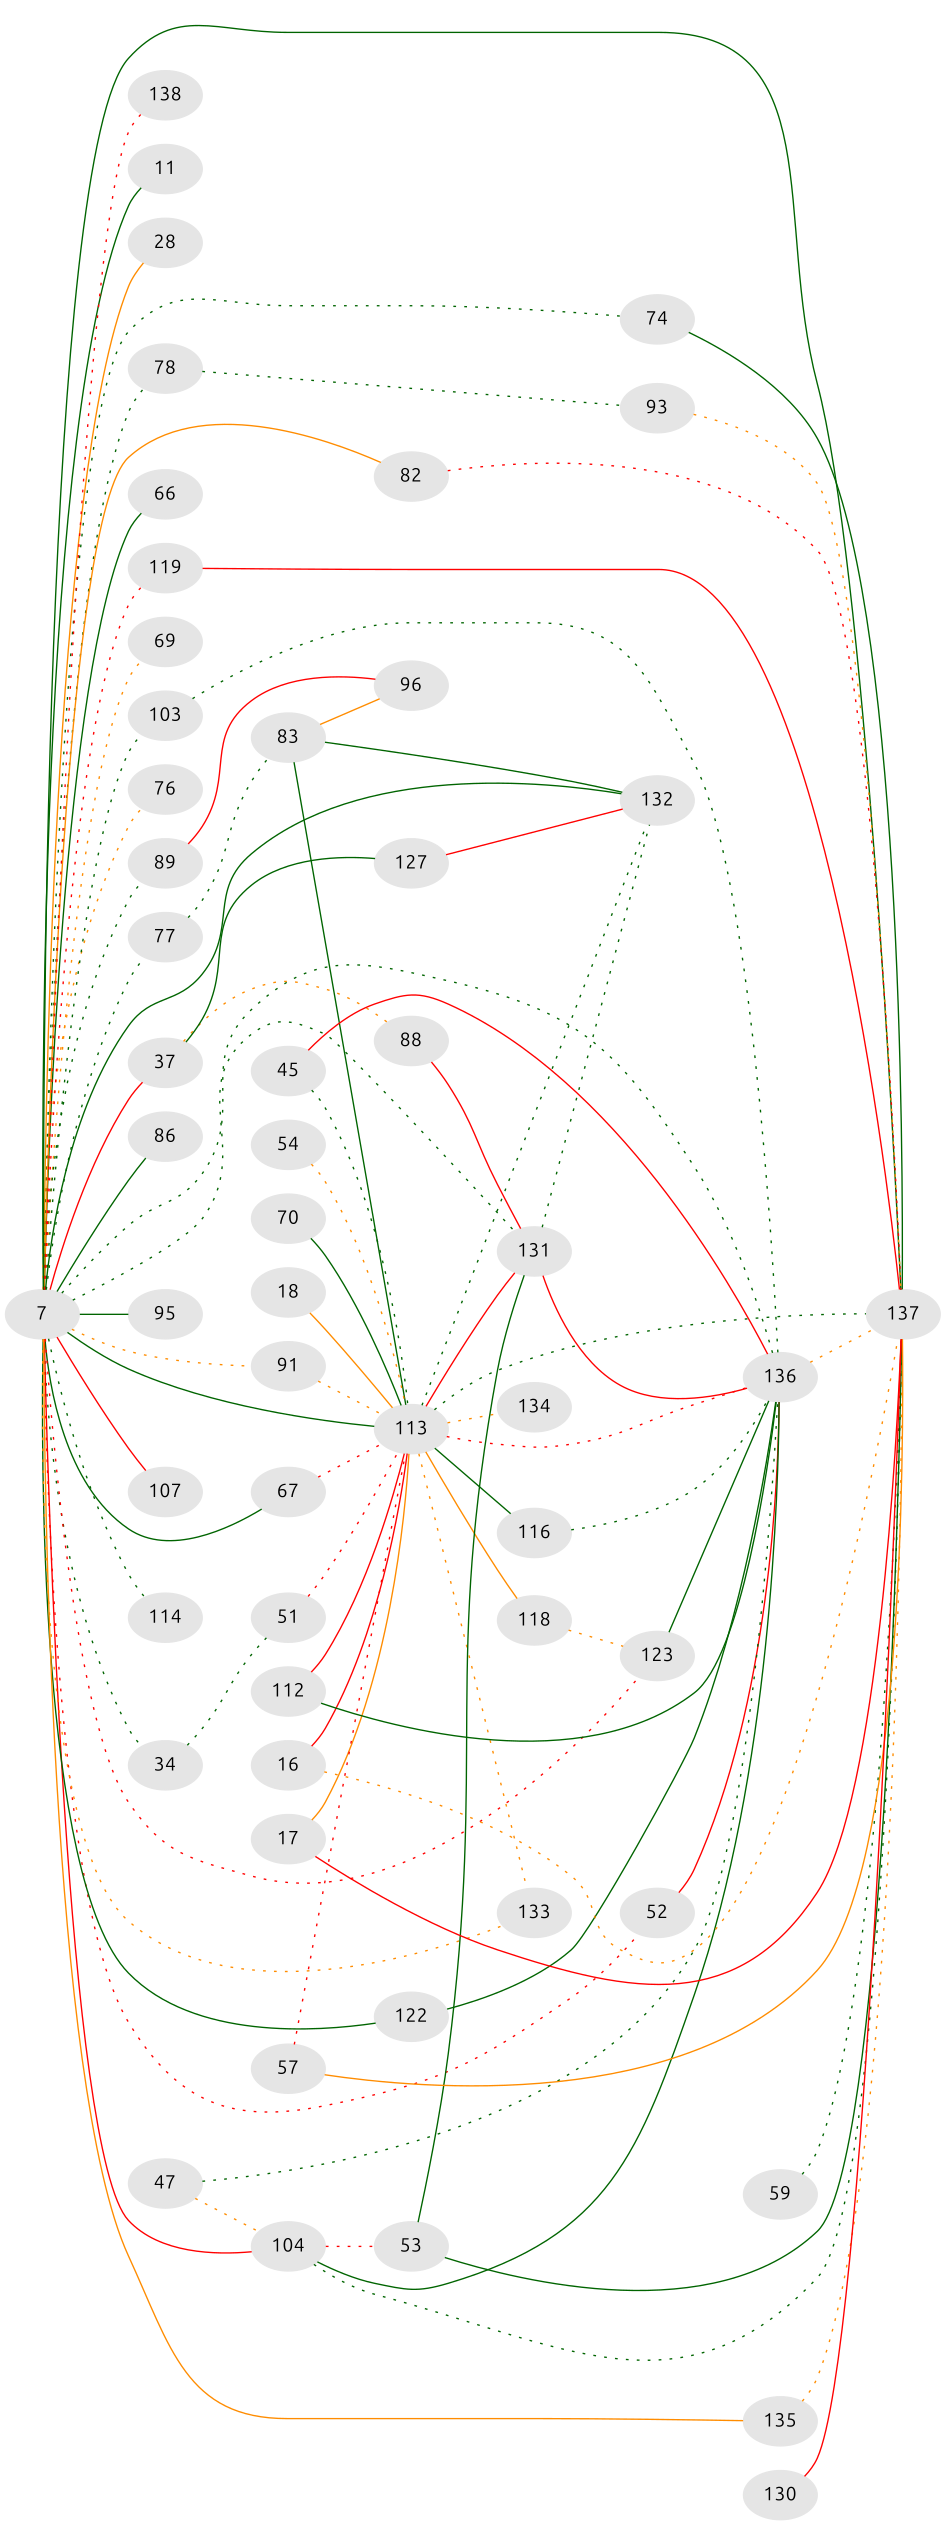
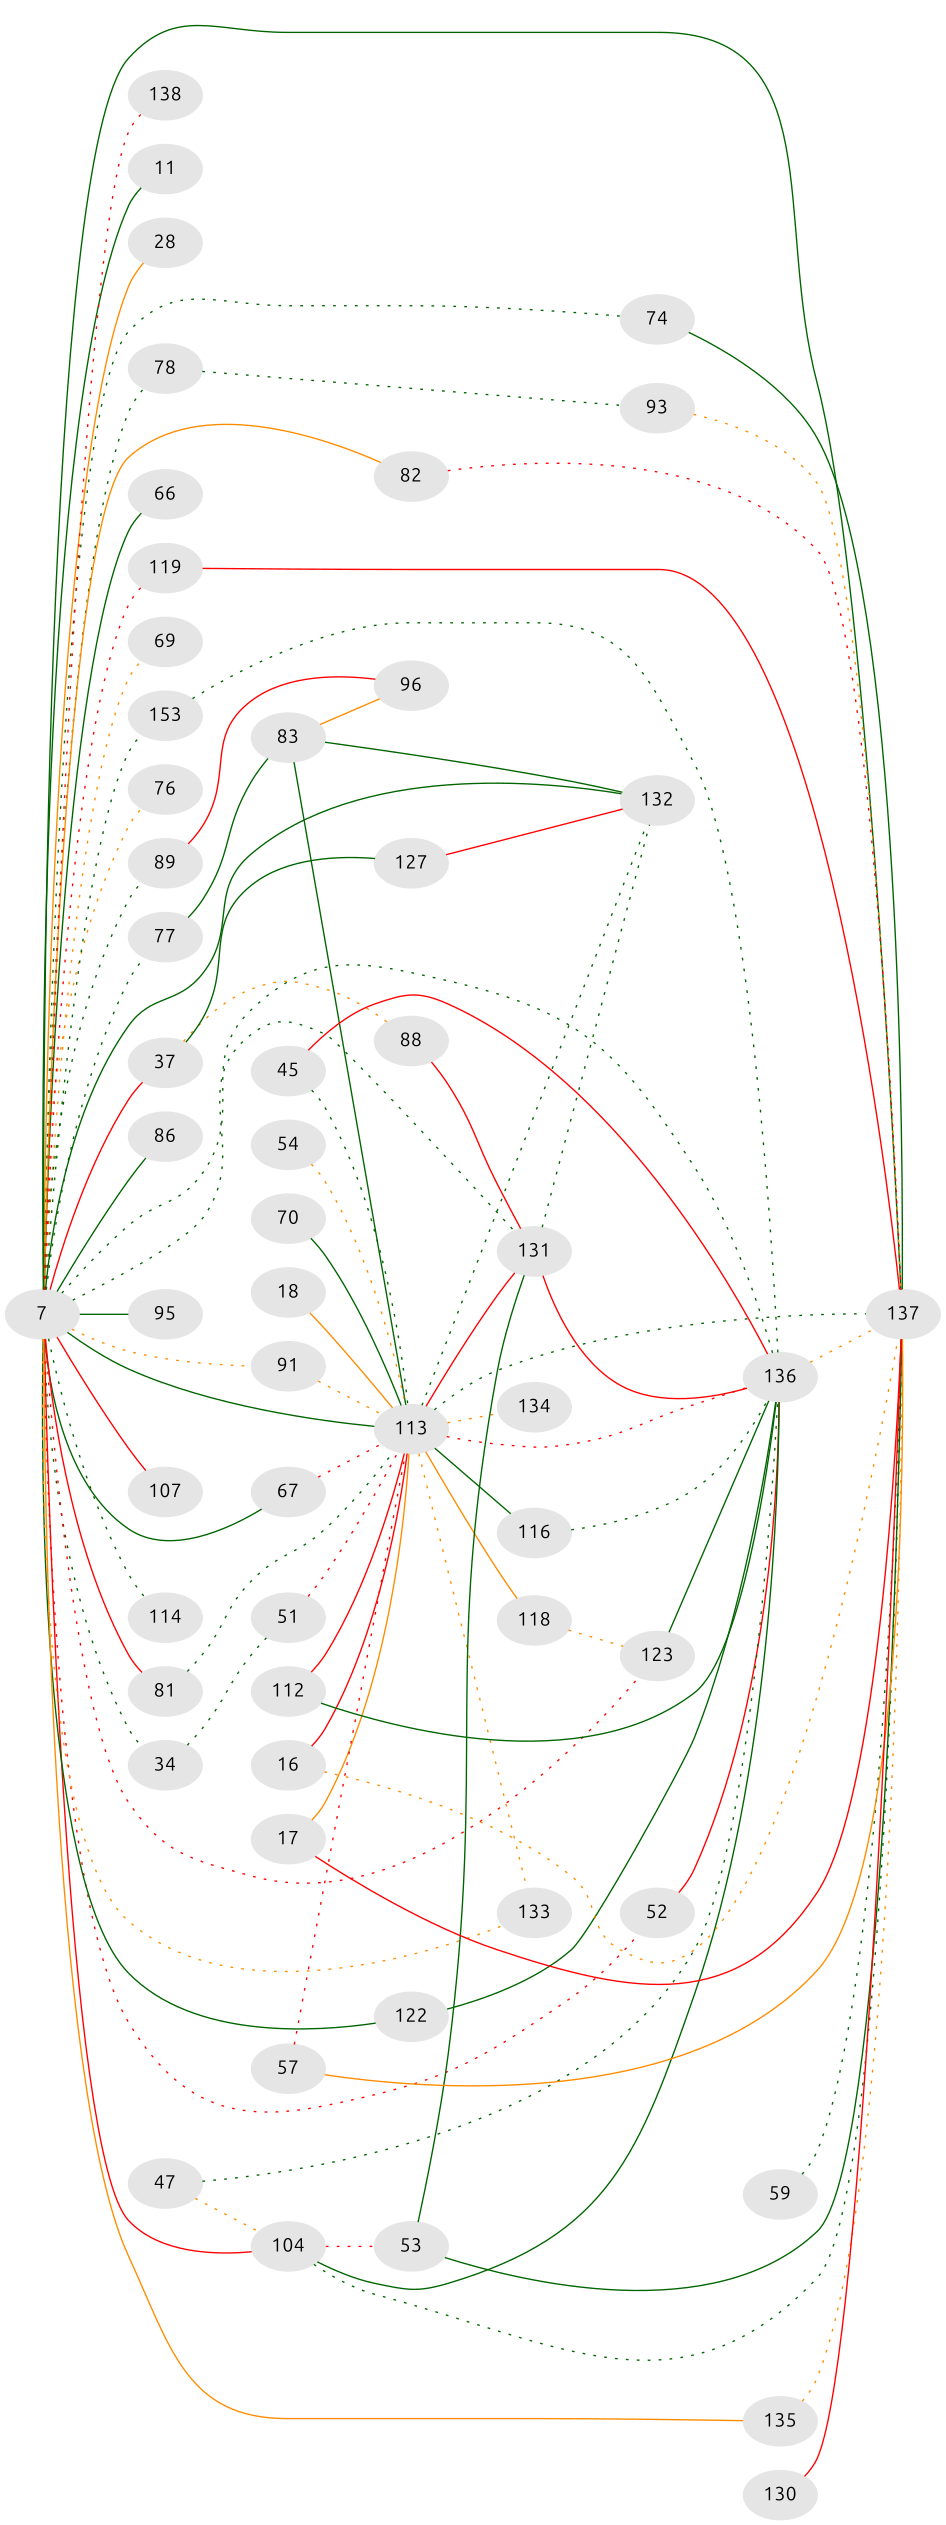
(165, 716) -> (165, 716)
(228, 838) -> (228, 838)
none -> (165, 1692)
